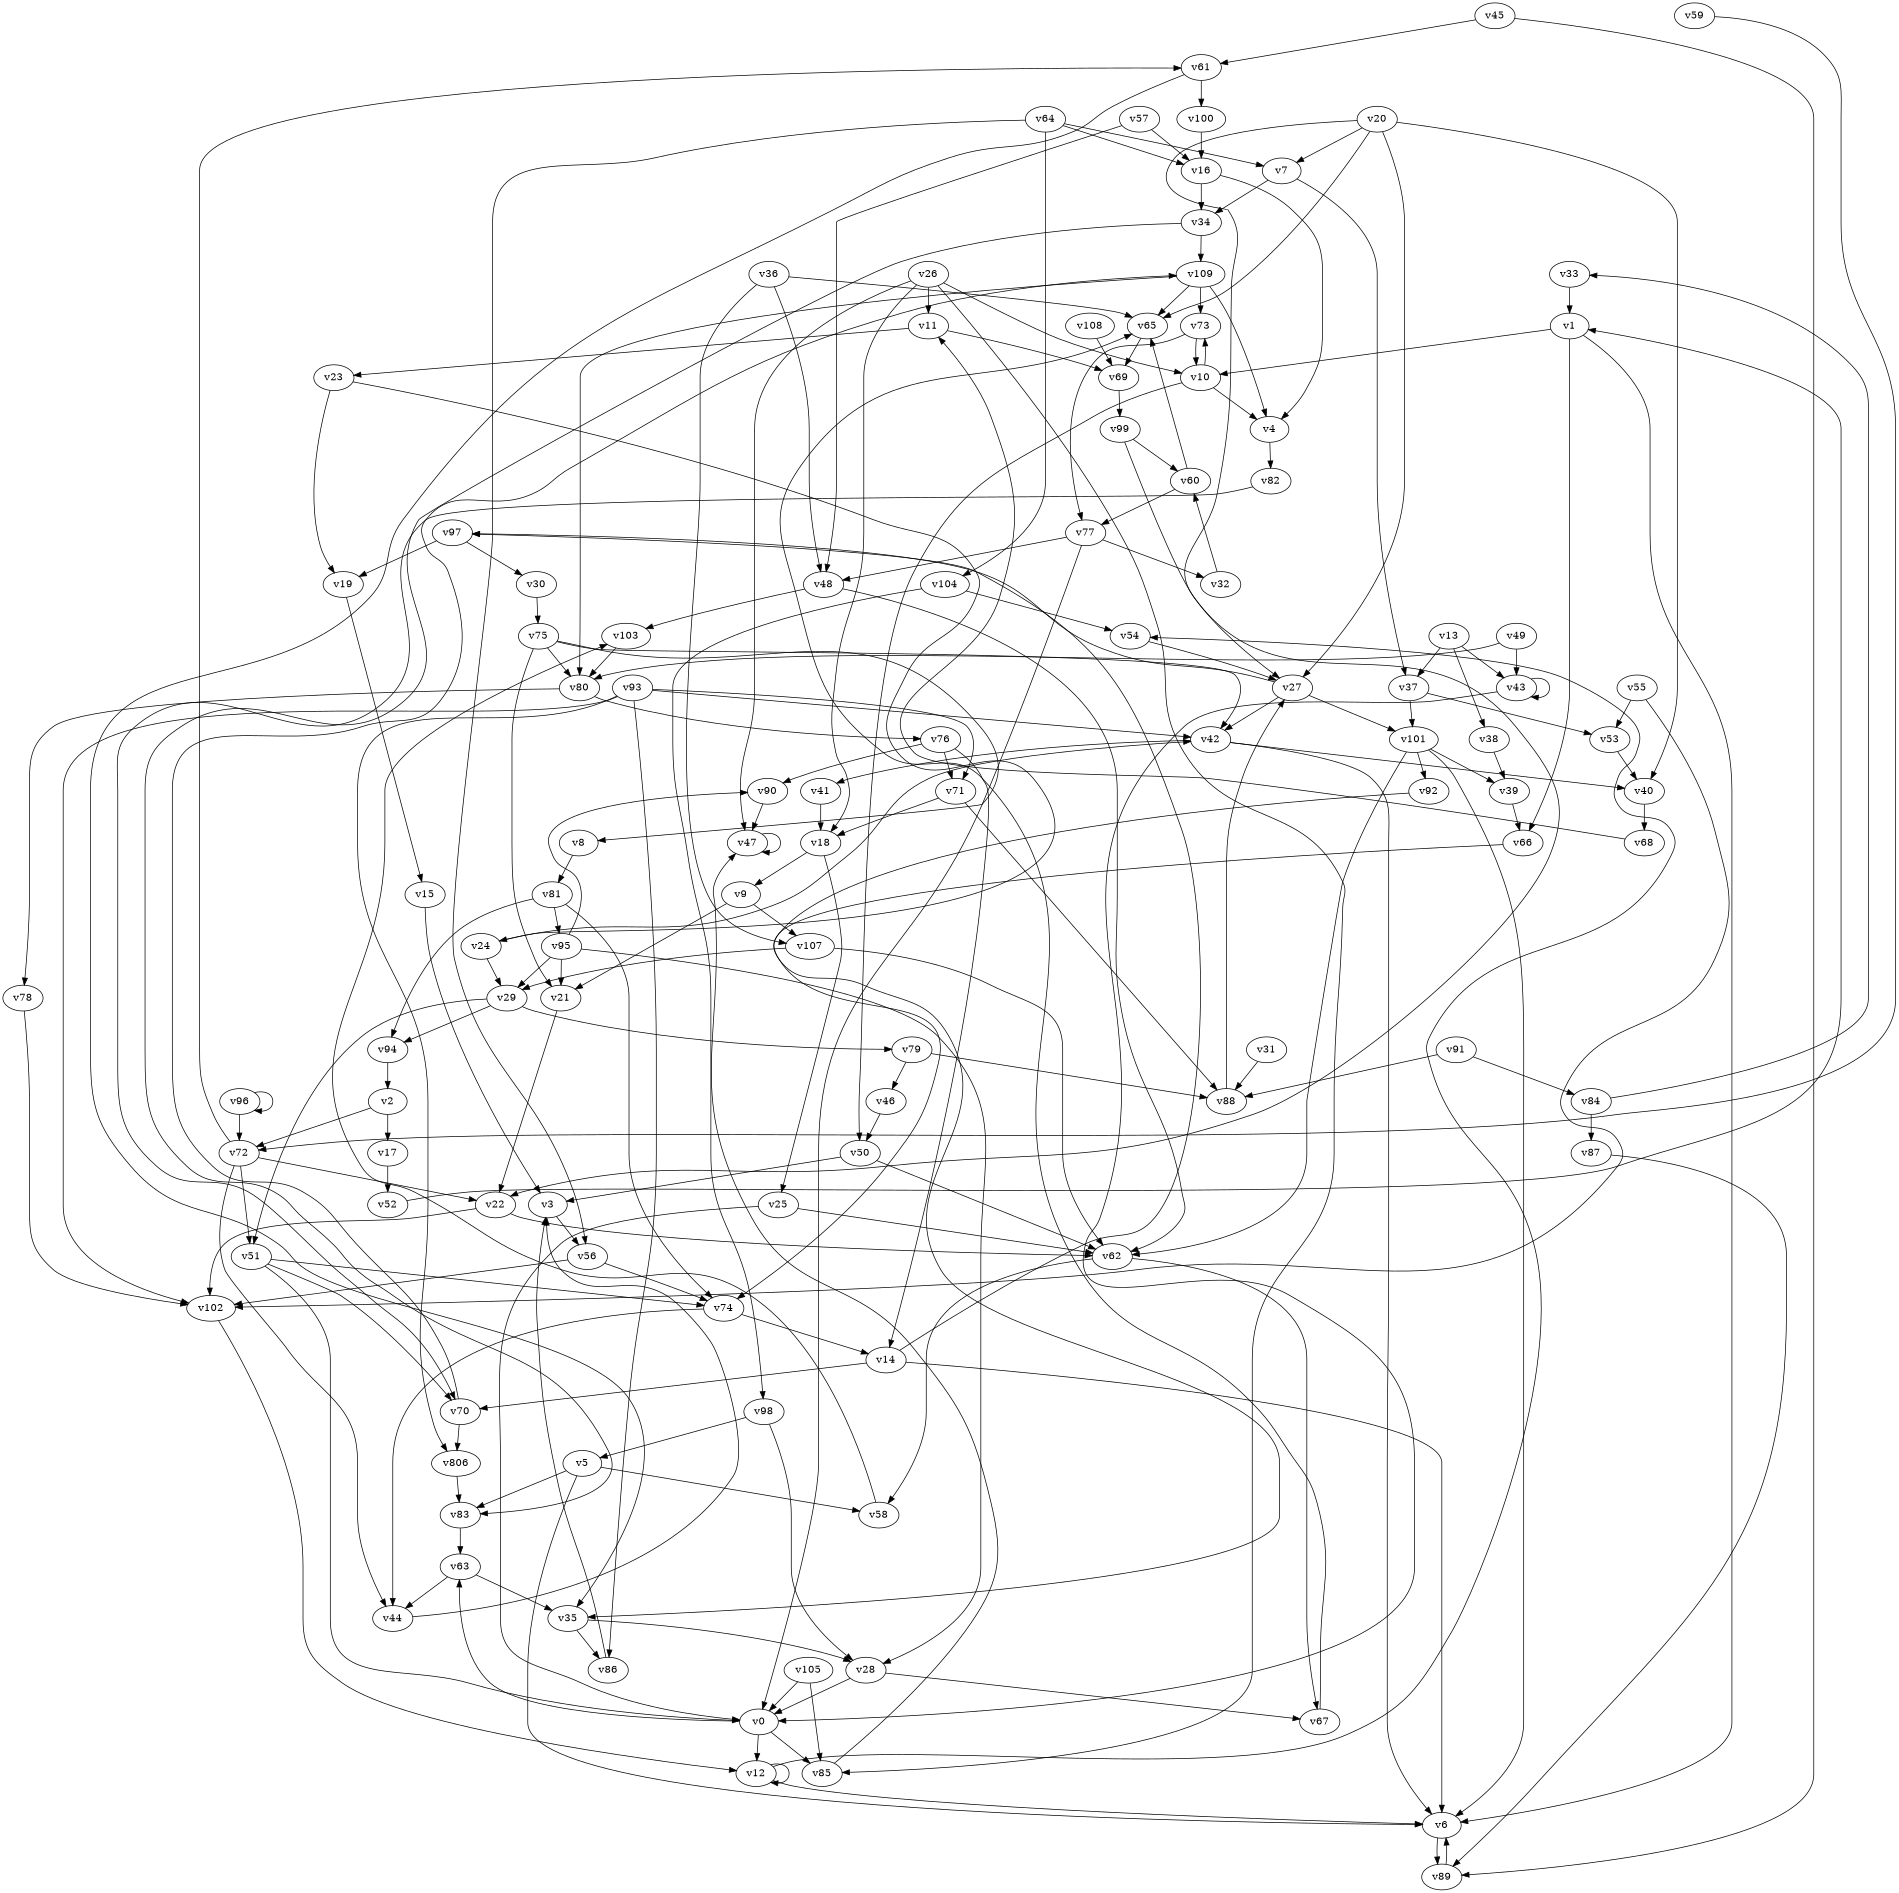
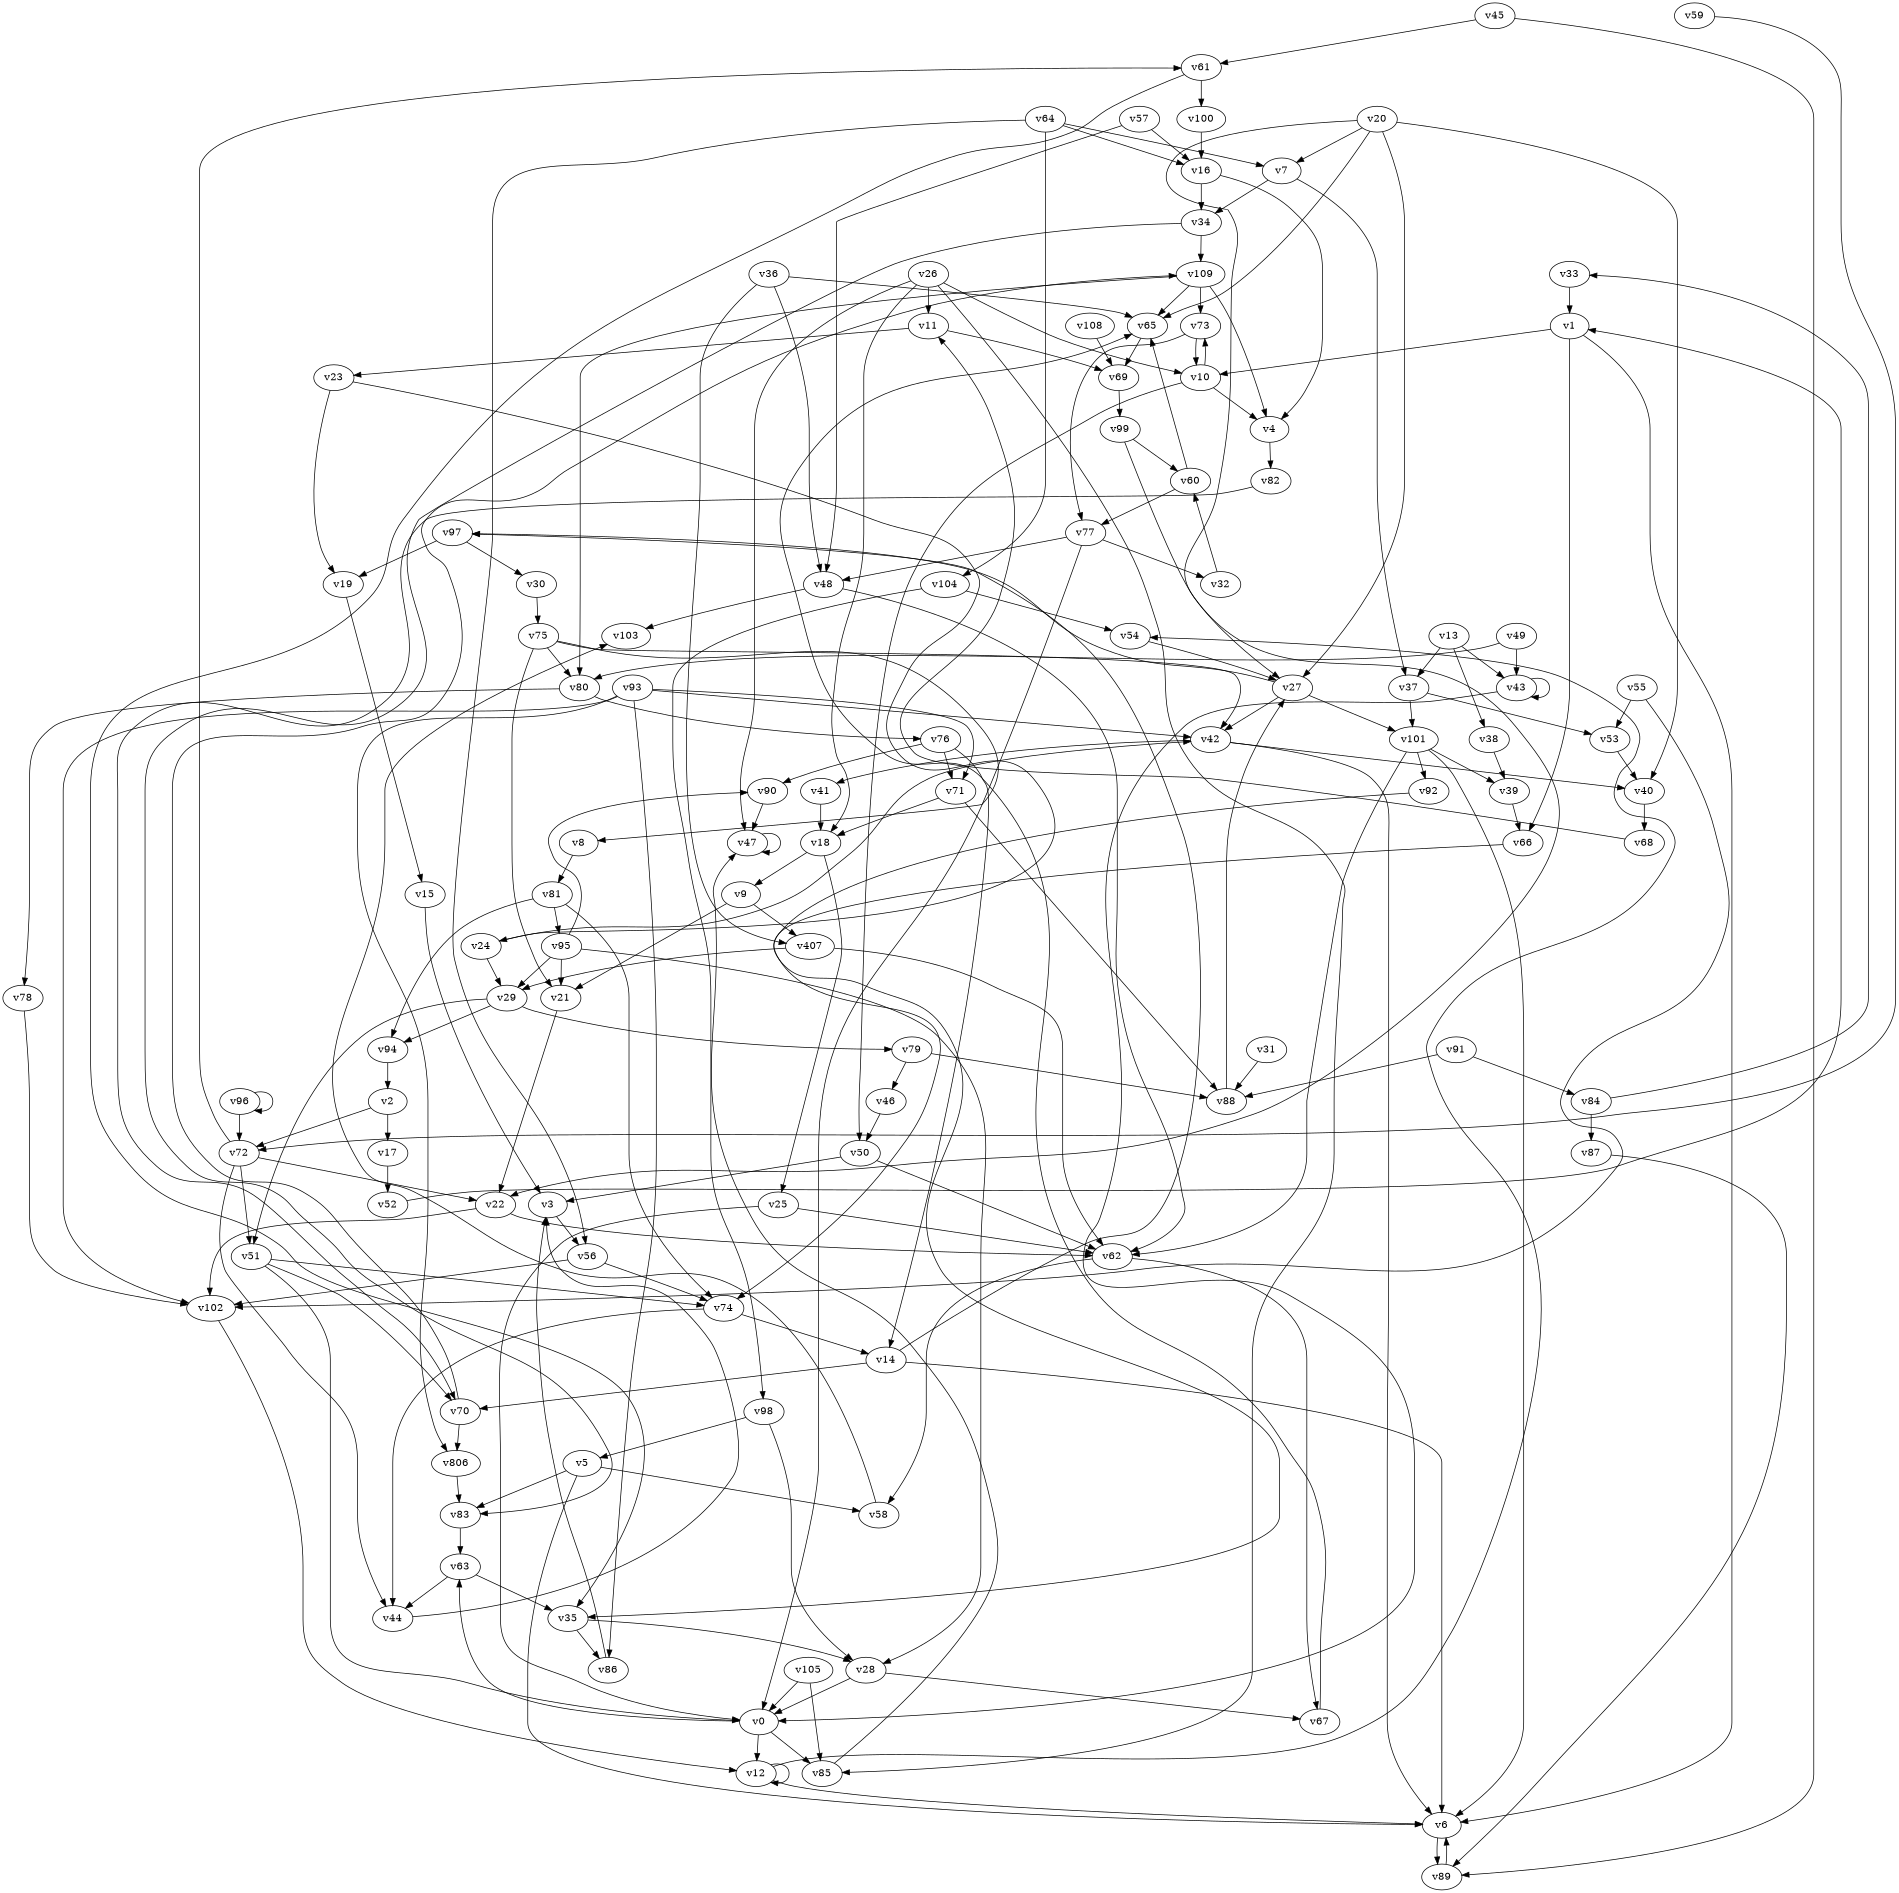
(605, 660) -> none
(810, 946) -> (810, 946)
